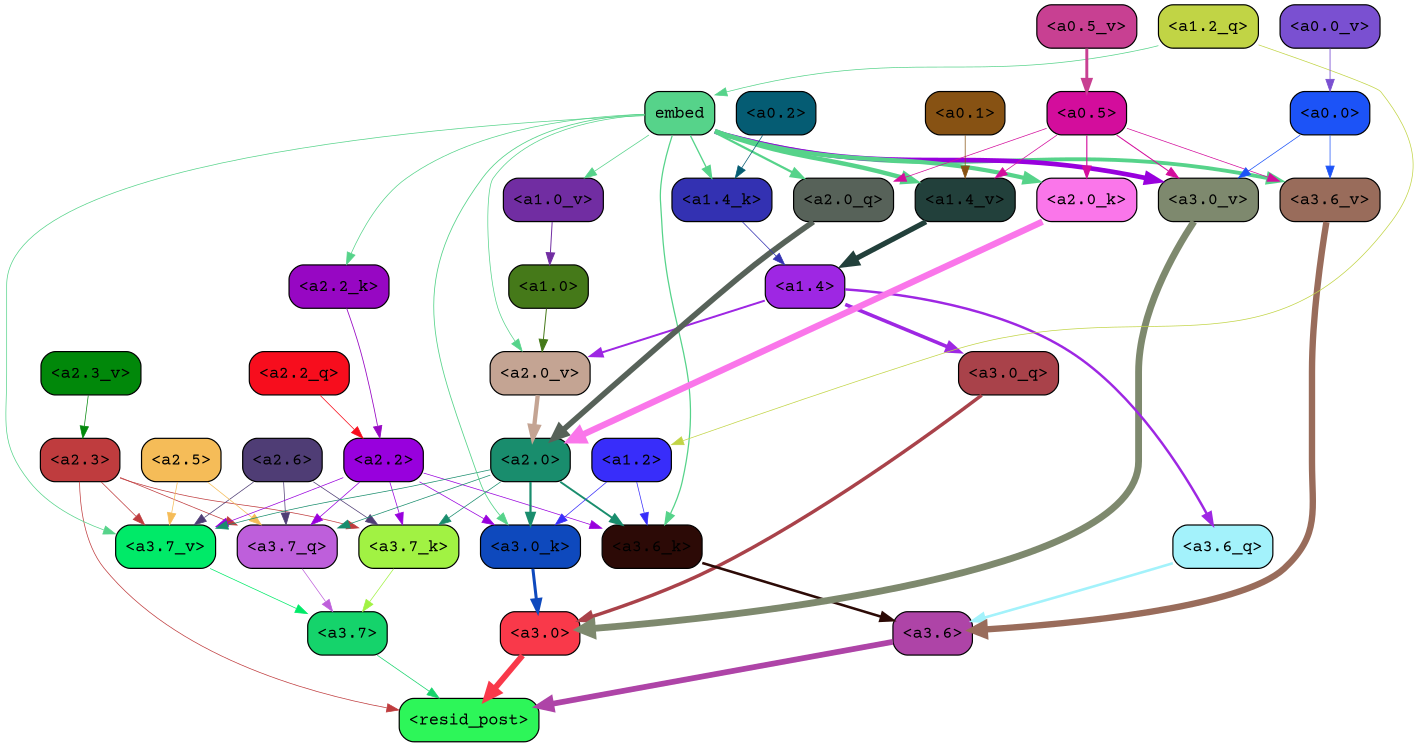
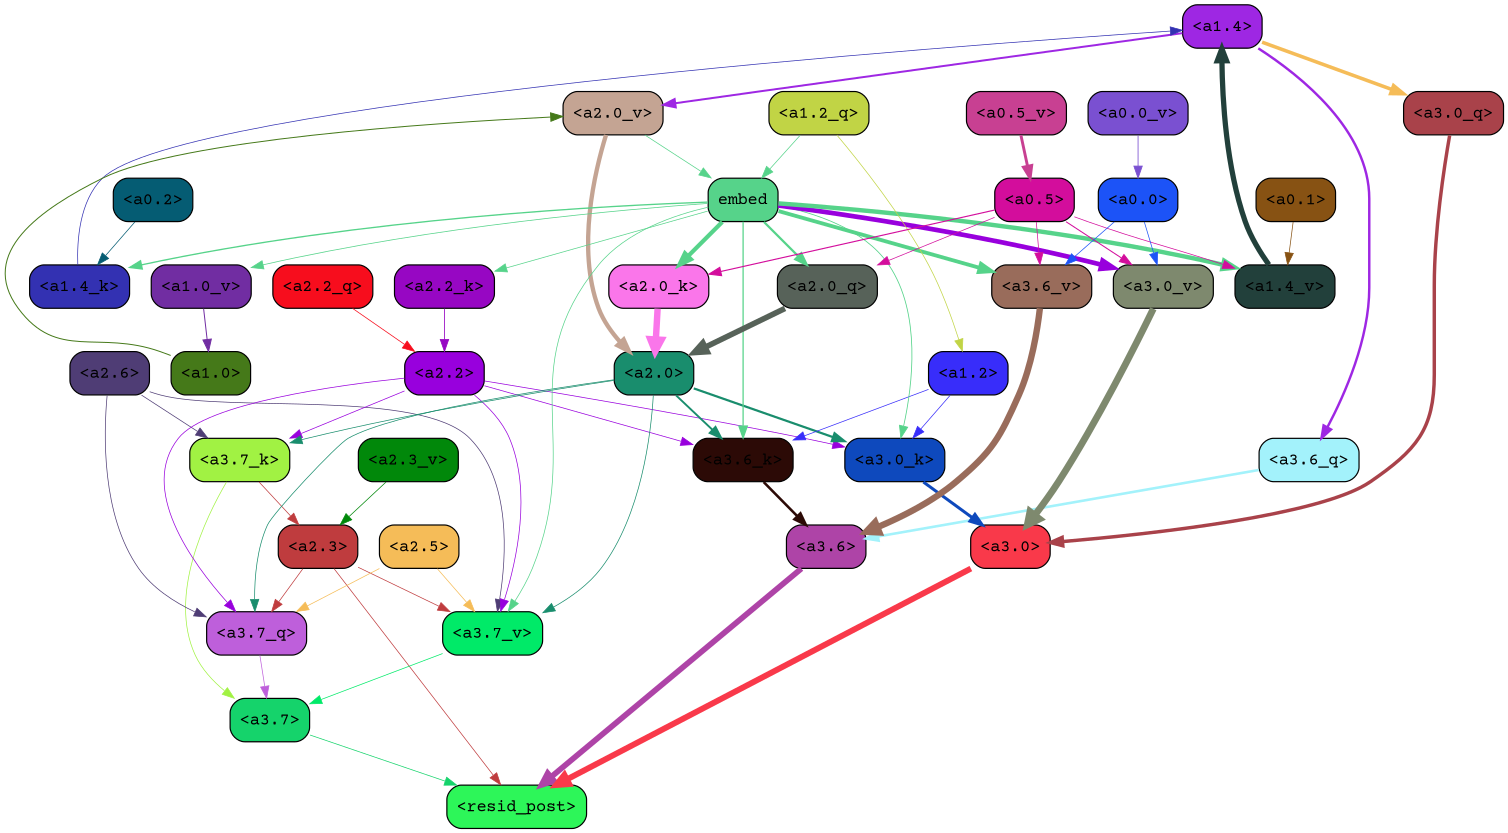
(493, 178) -> (673, 153)
(896, 326) -> (1327, 66)
(210, 500) -> (275, 499)
